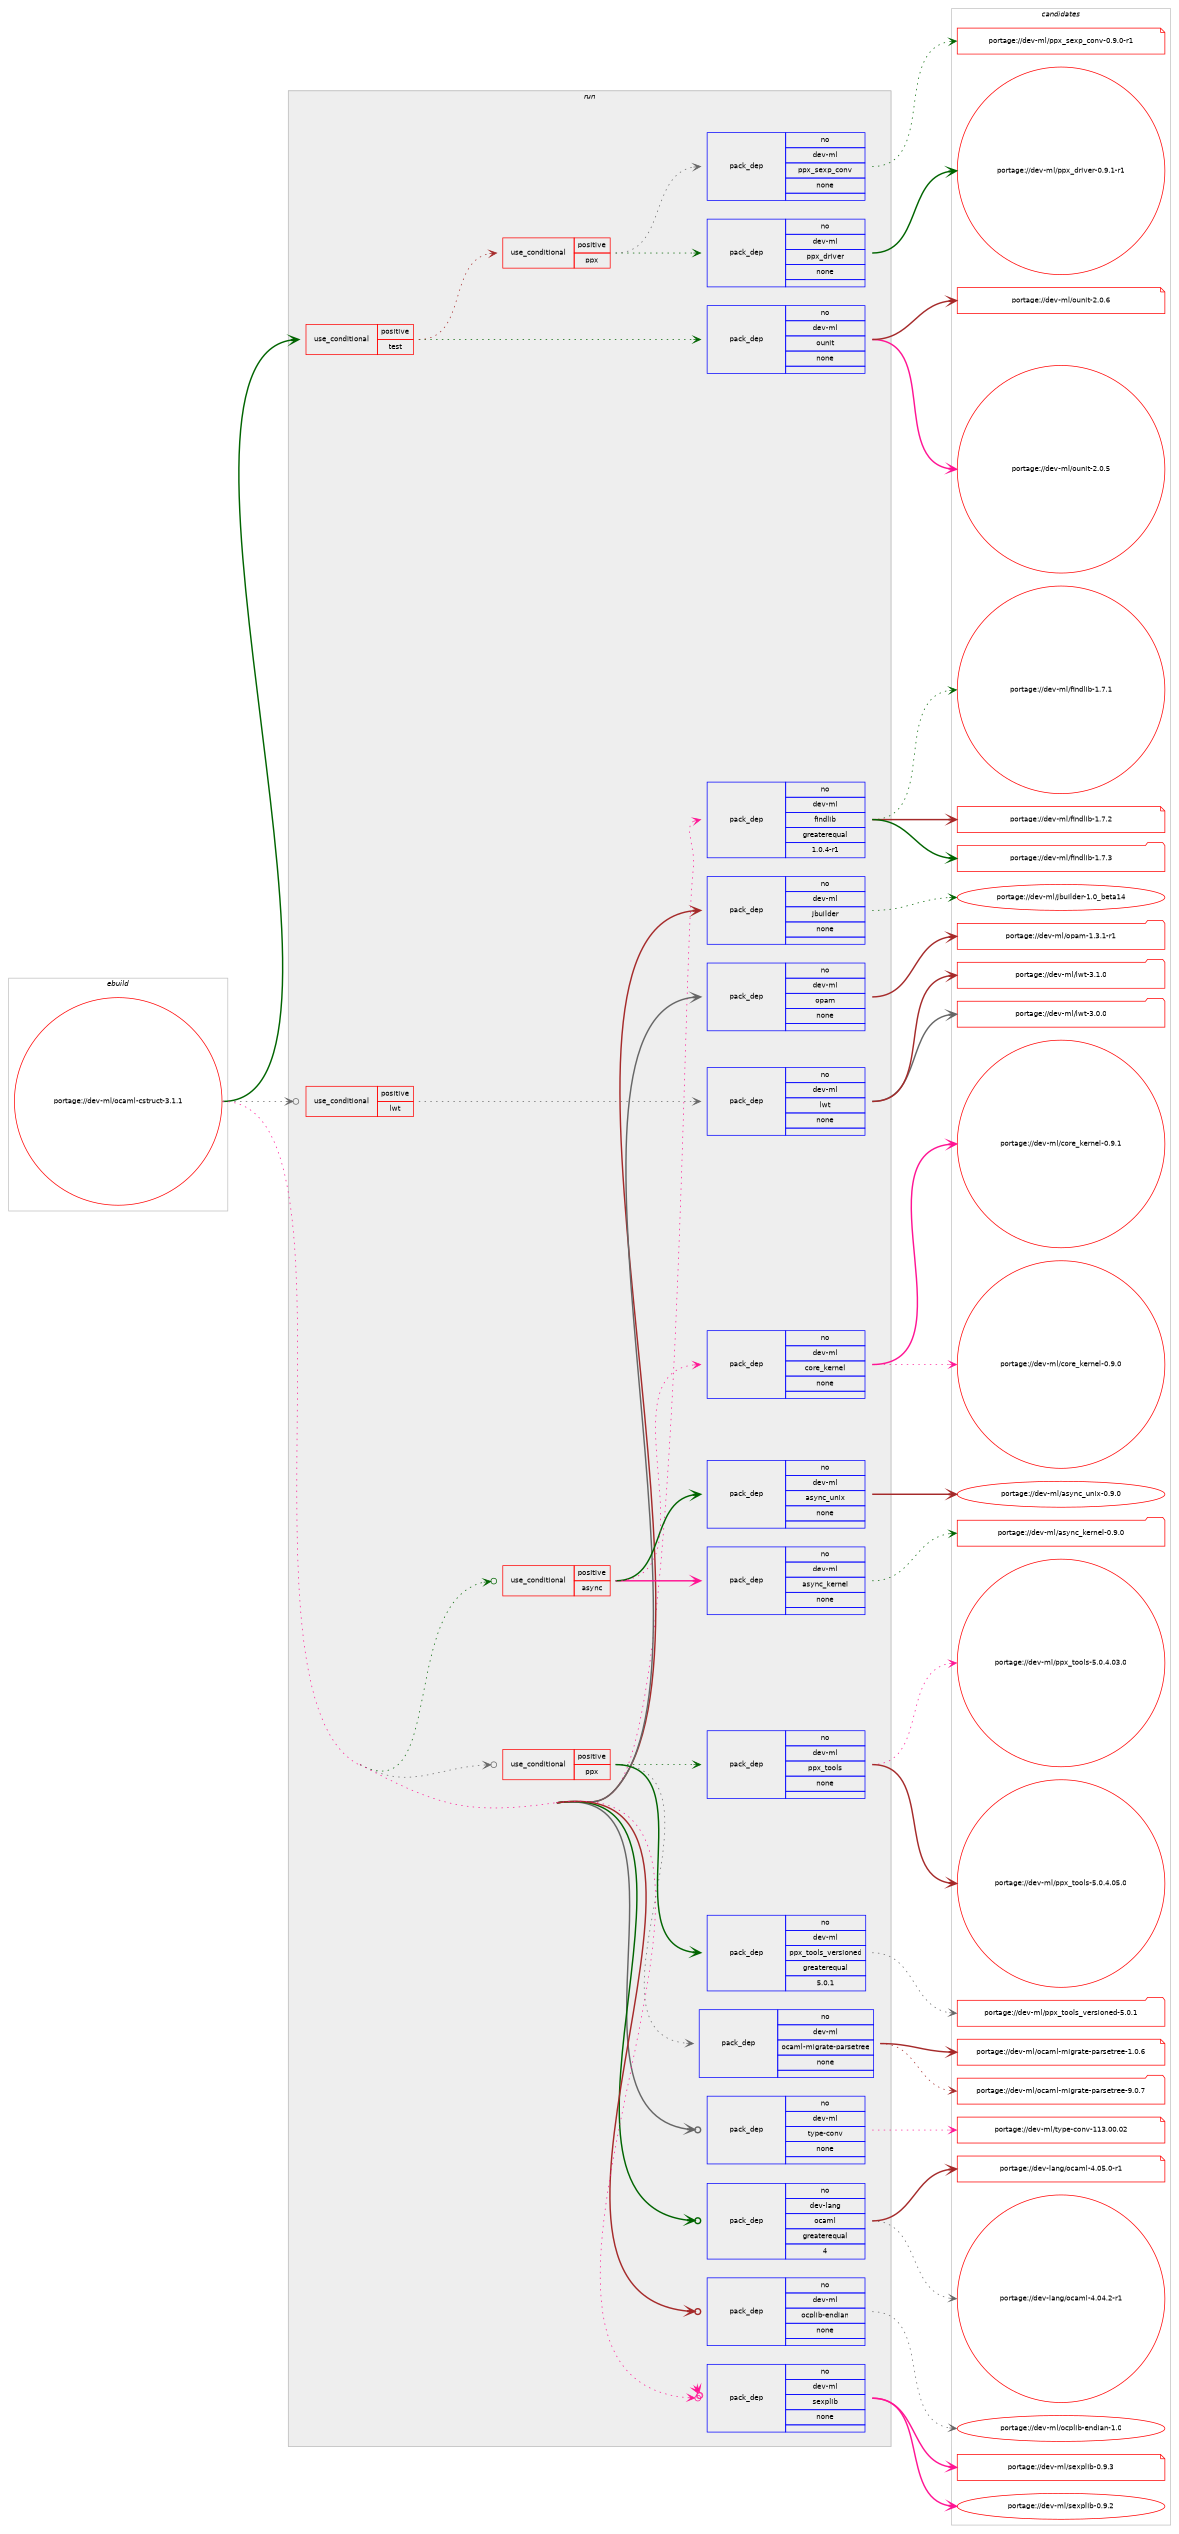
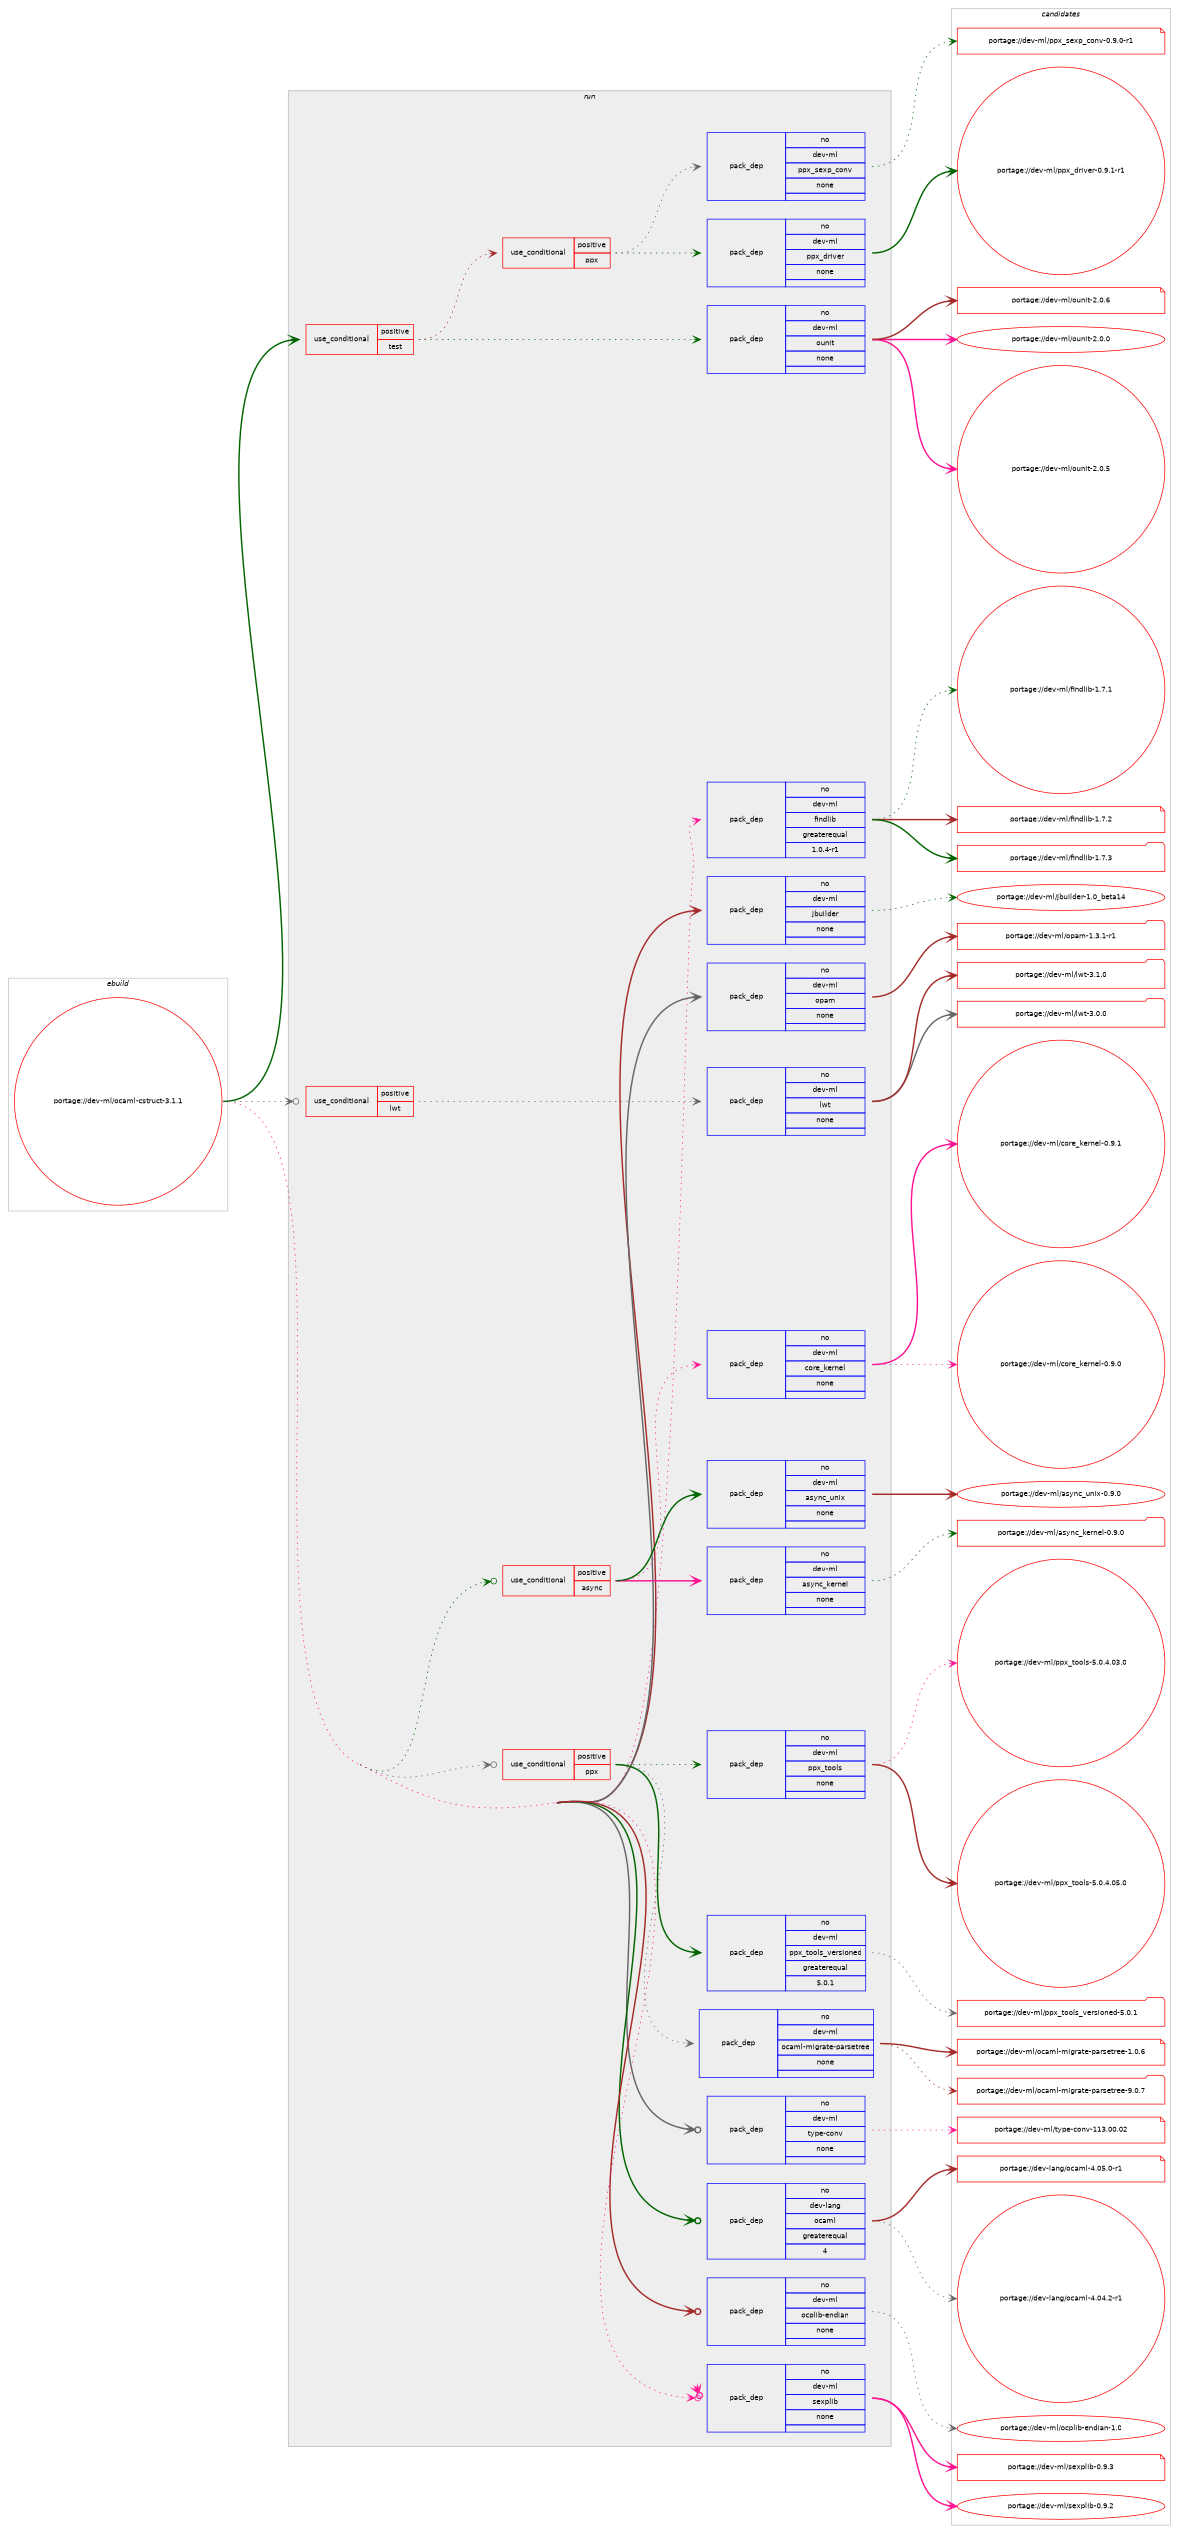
none -> (1061, 340)
